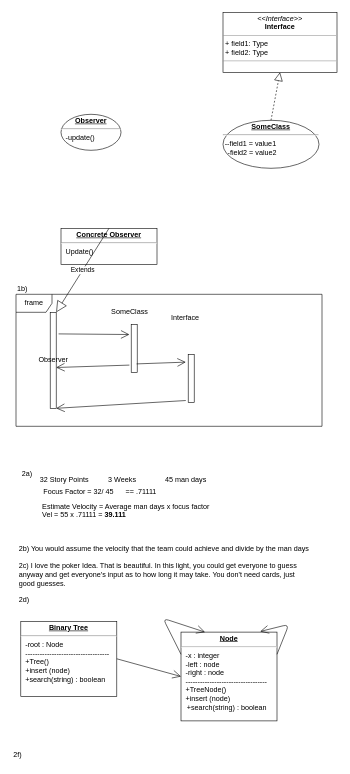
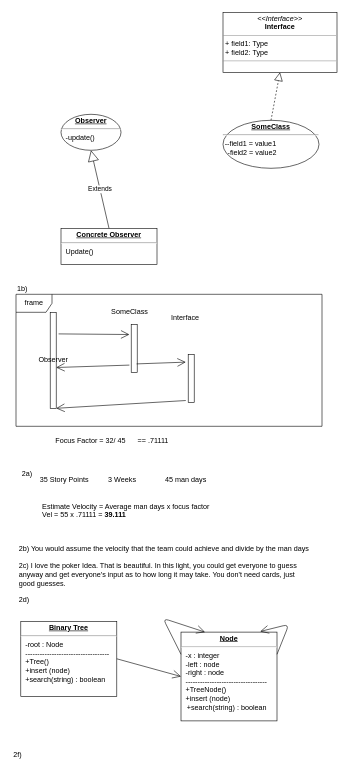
(85, 266) -> (101, 195)
(67, 480) -> (67, 480)
(102, 492) -> (114, 441)
